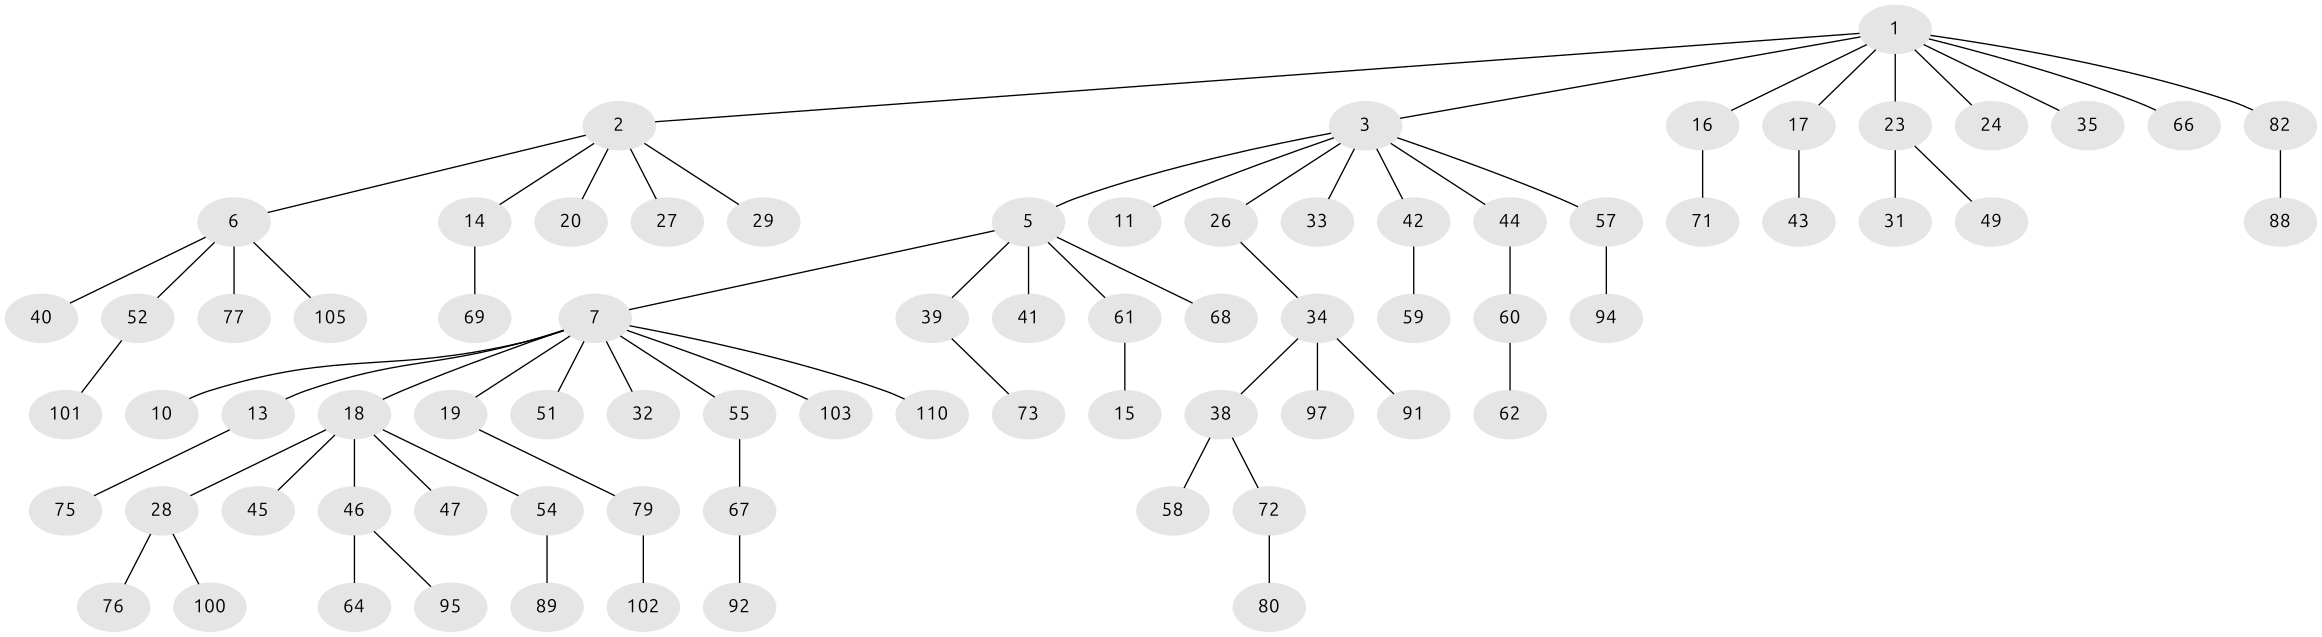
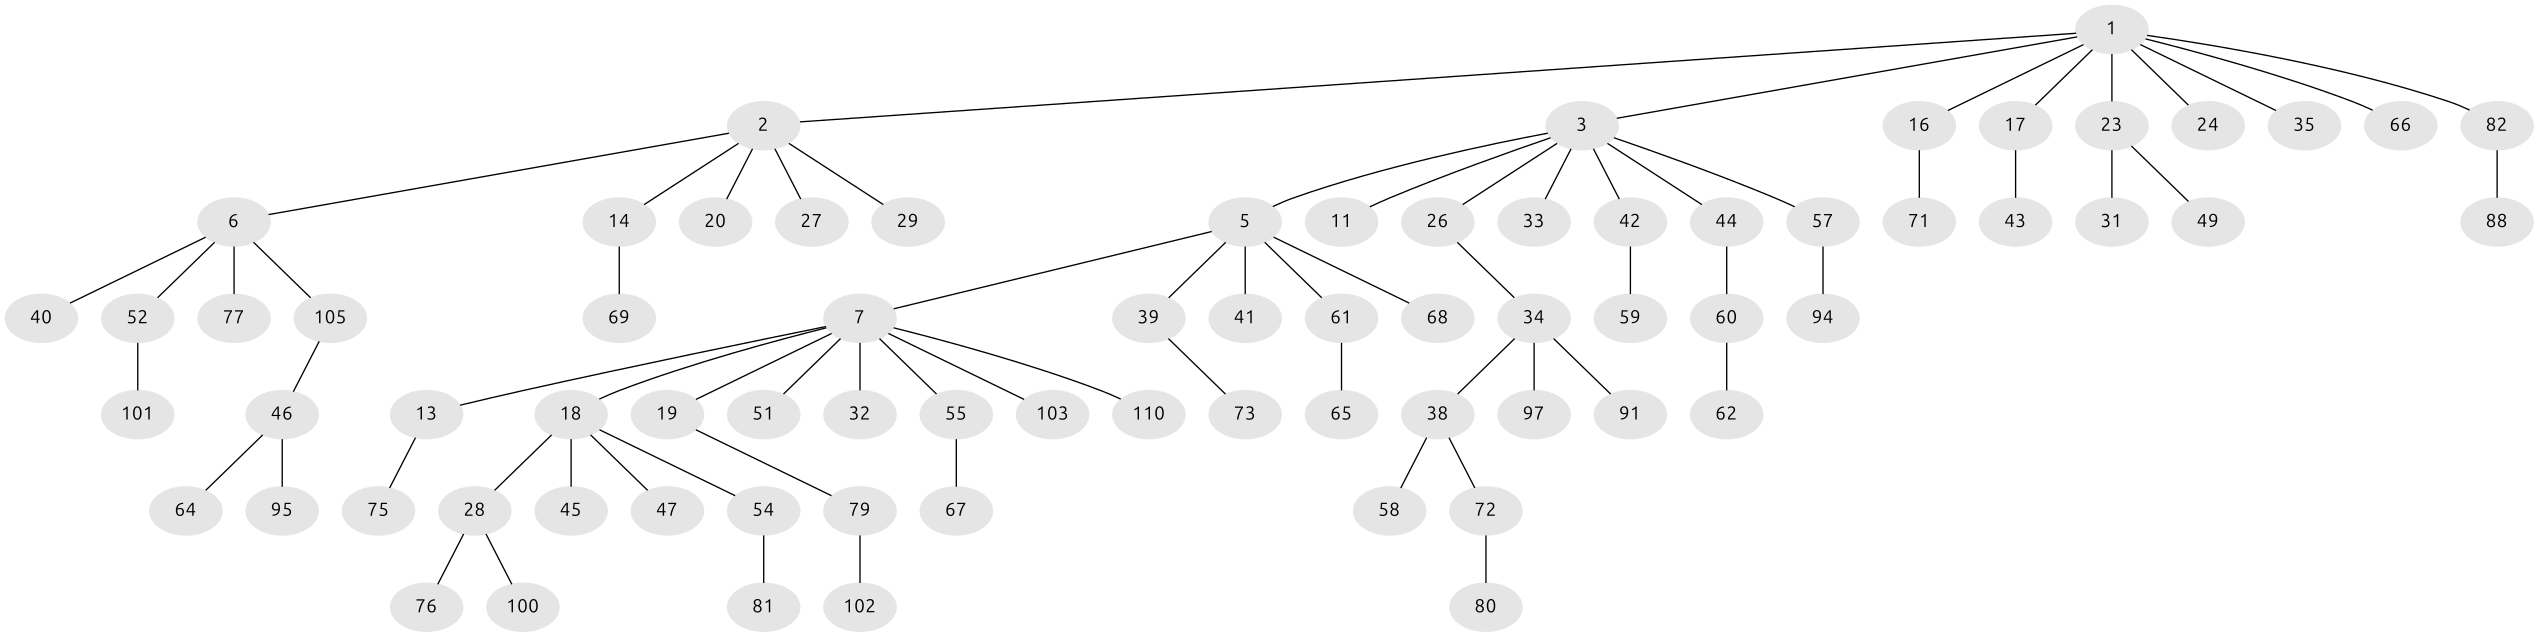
(162, 415) -> none
(1125, 415) -> (1342, 415)
(354, 463) -> (306, 367)
(547, 607) -> (764, 607)
(740, 607) -> none
